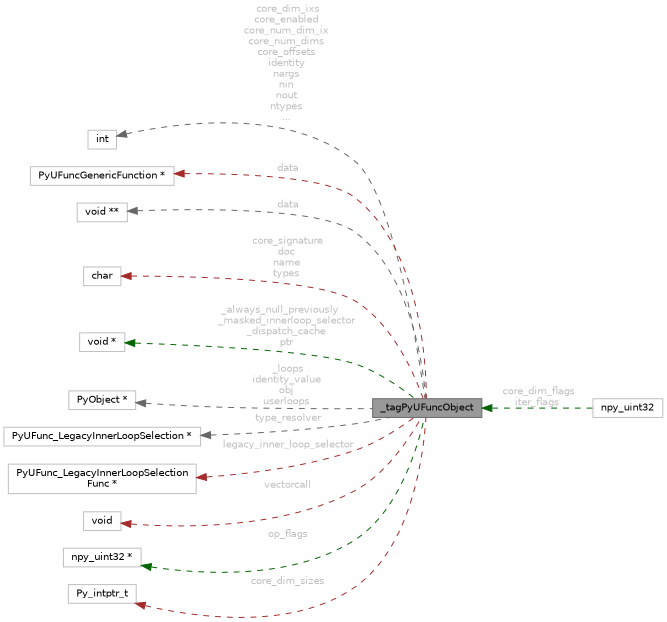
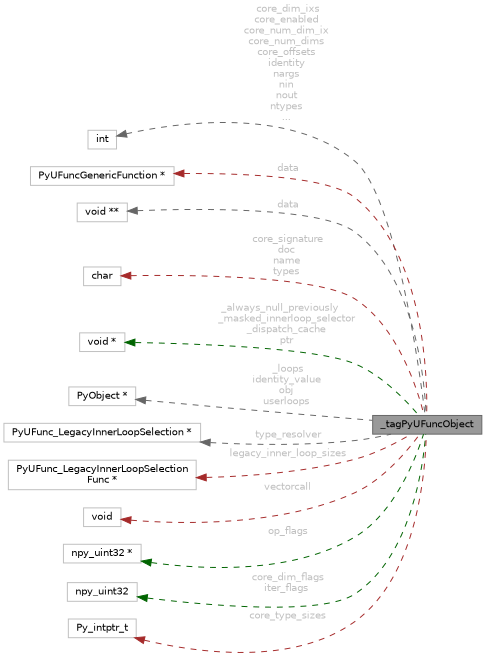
(542, 408) -> (341, 600)
(287, 445) -> (287, 454)
(287, 582) -> (287, 616)
